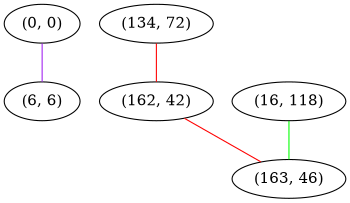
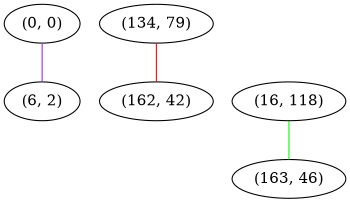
(156, 24) -> (156, 24)
(42, 101) -> (42, 101)
(223, 140) -> none
